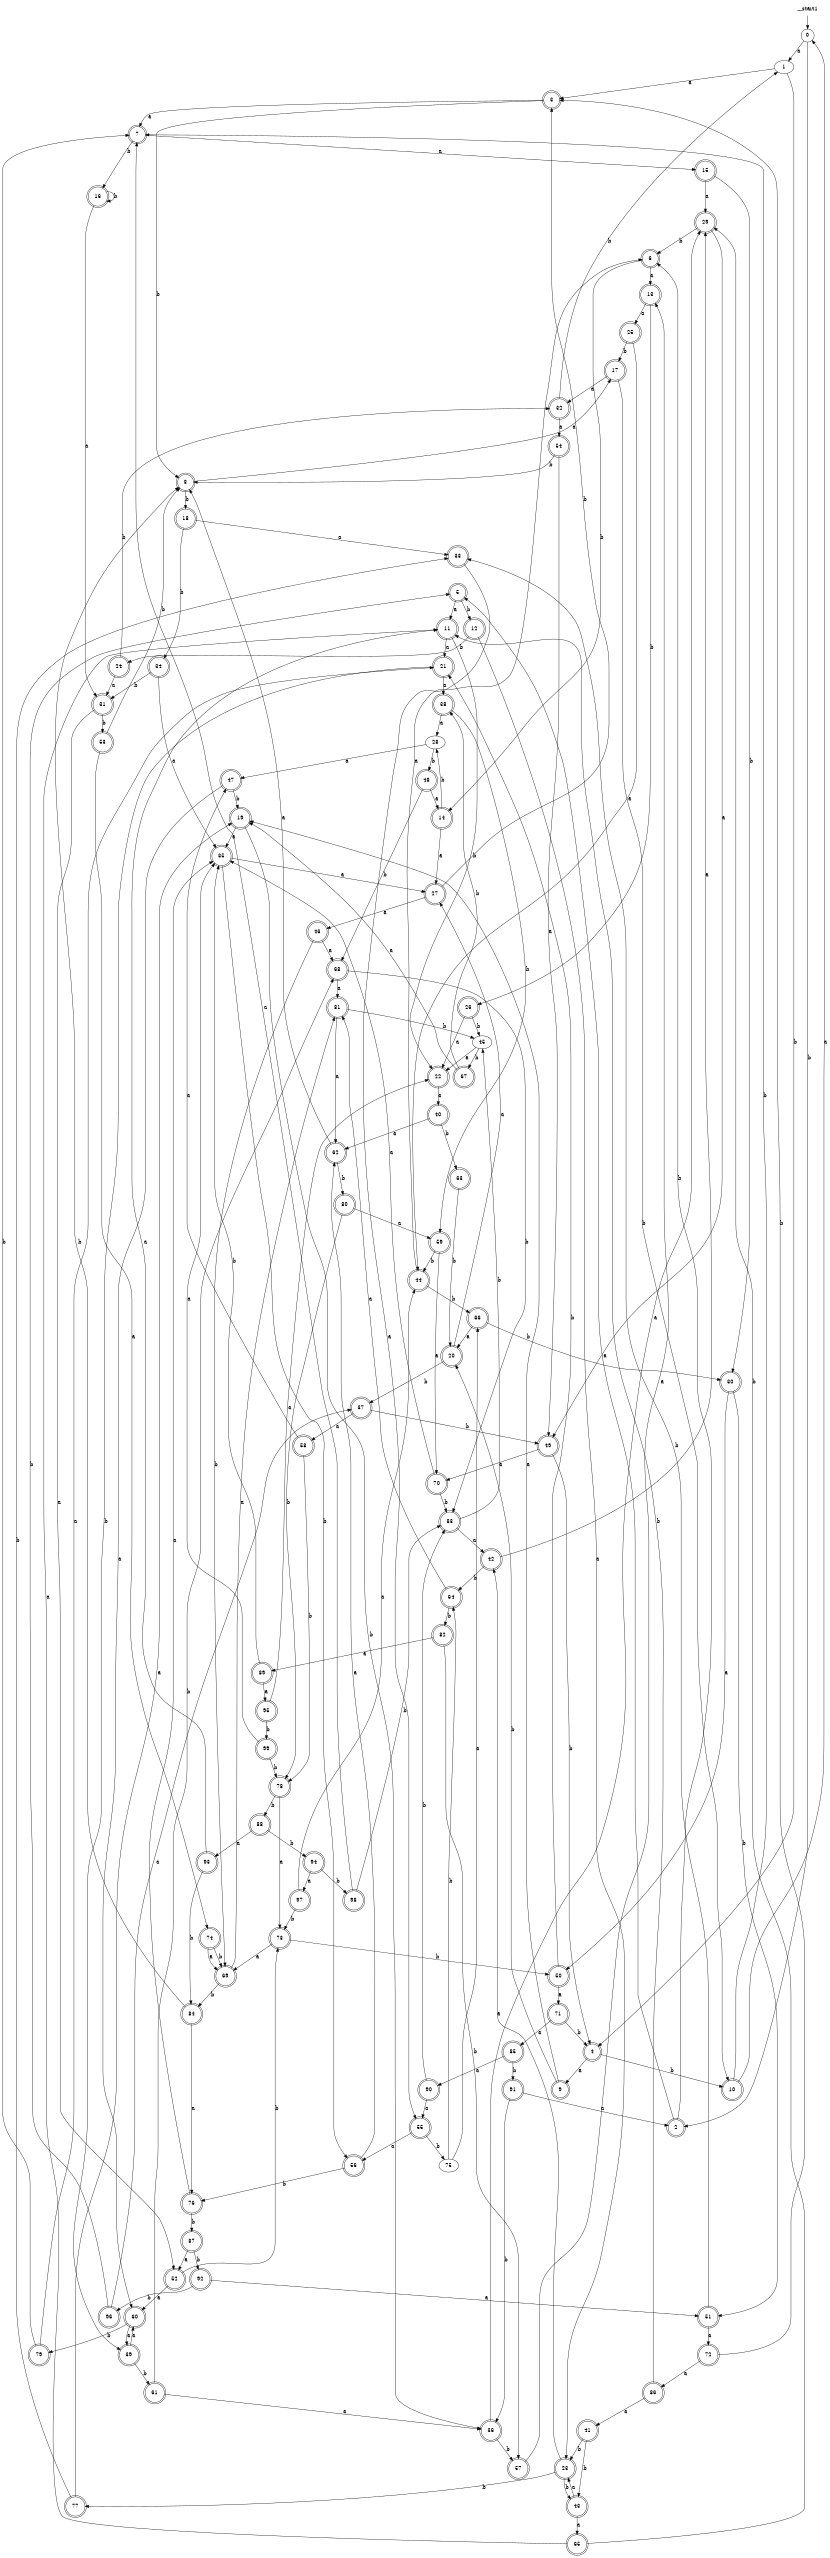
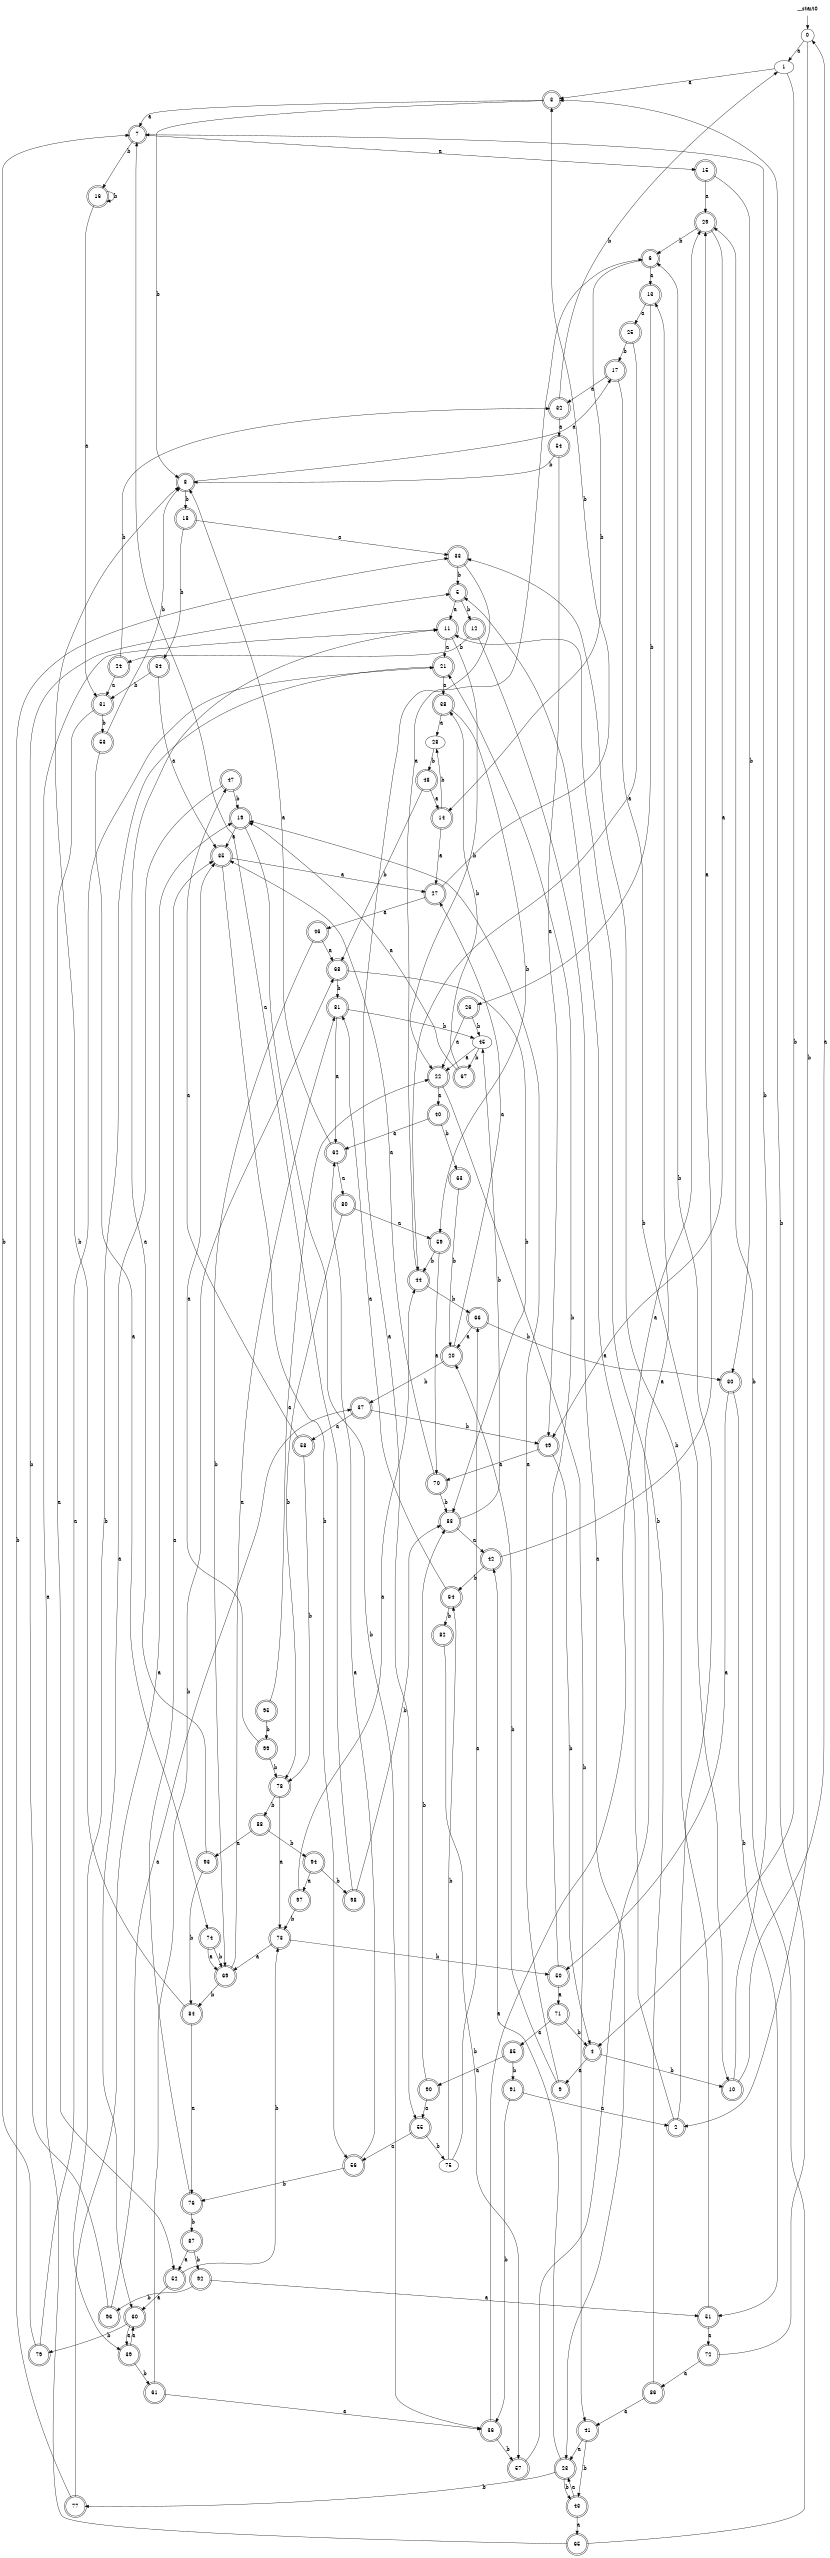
(808, 9) -> (808, 9)
none -> (458, 574)
(335, 761) -> none
(339, 989) -> (339, 989)
(344, 1179) -> (344, 1179)
(262, 1673) -> none
none -> (583, 1740)
(579, 2450) -> (579, 2450)
